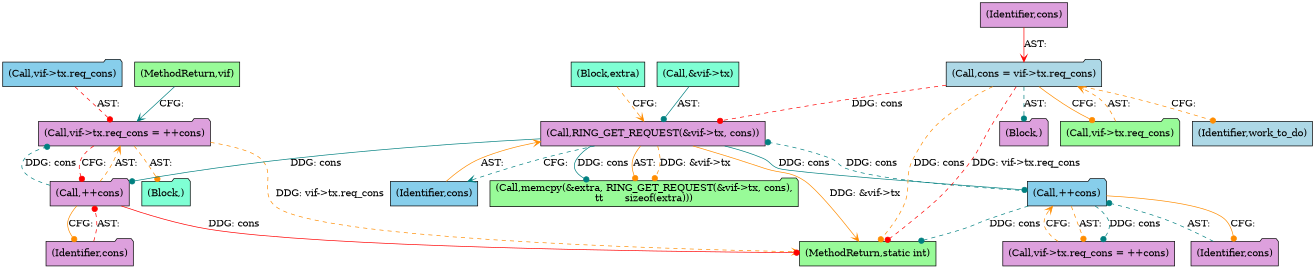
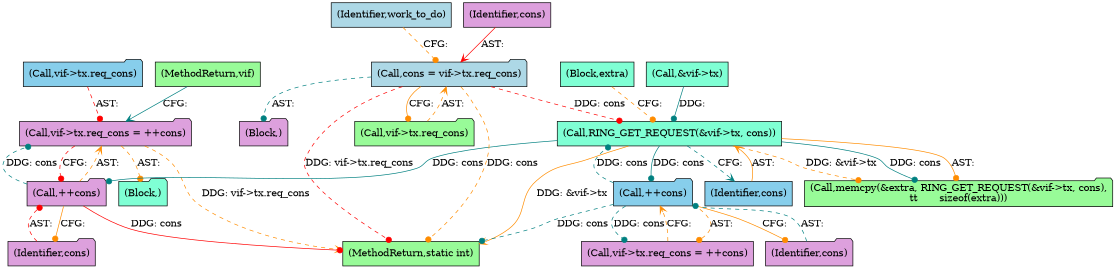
(628, 101) -> (631, 102)
(1147, 102) -> (418, 43)
(690, 104) -> (694, 104)
(653, 134) -> (669, 134)
